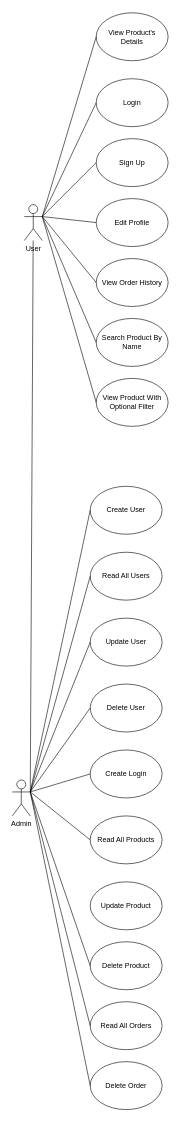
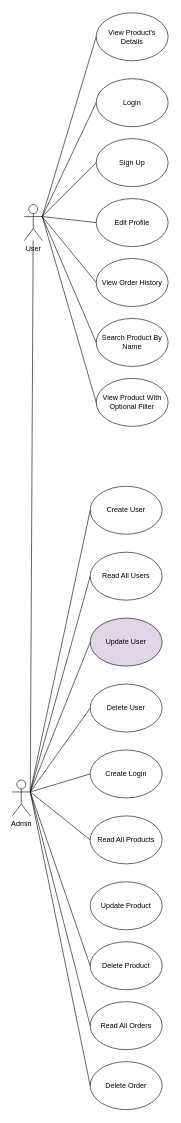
(126, 642) -> (126, 642)
